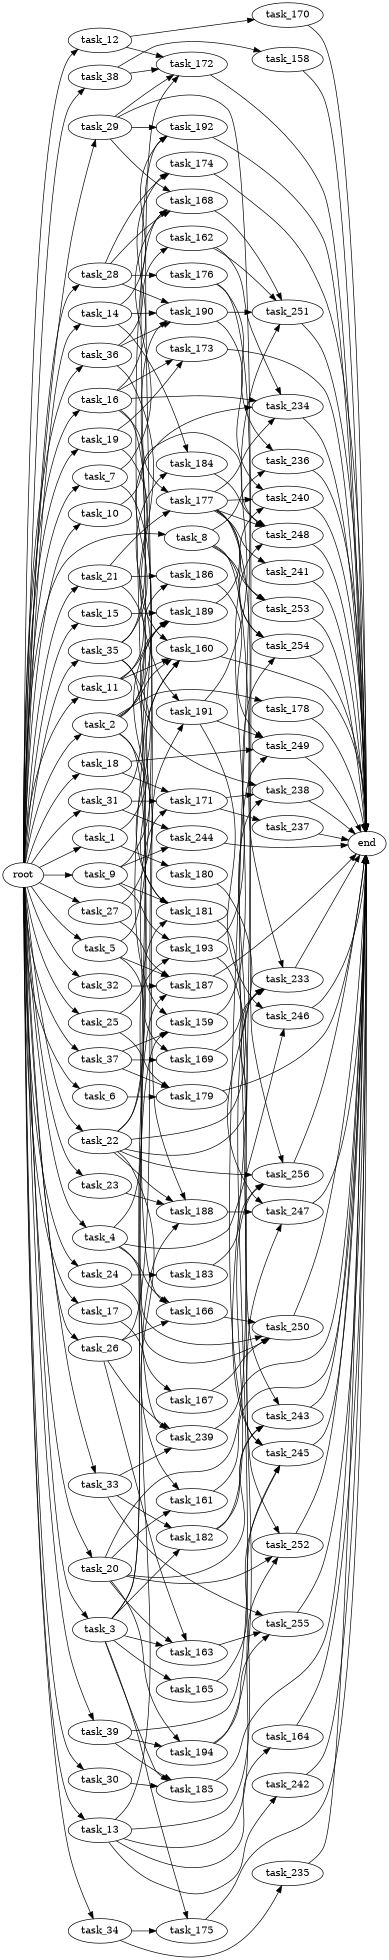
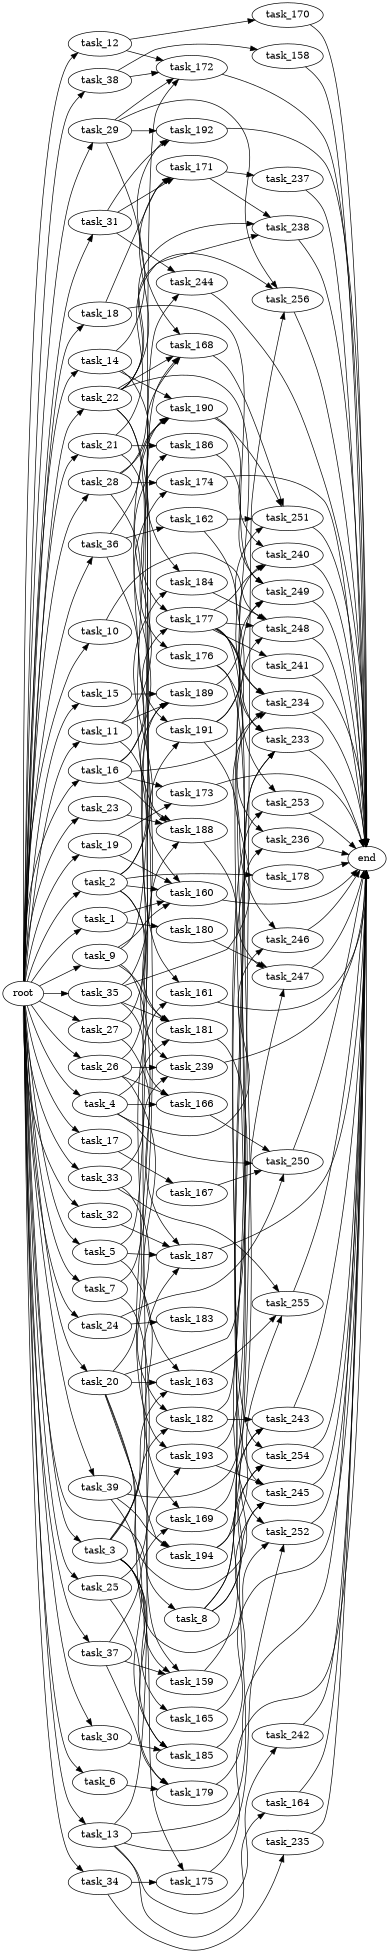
(239, 1228) -> none
